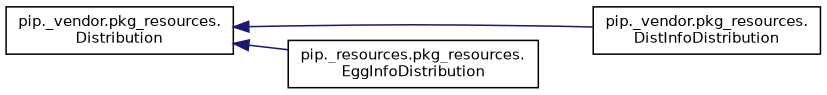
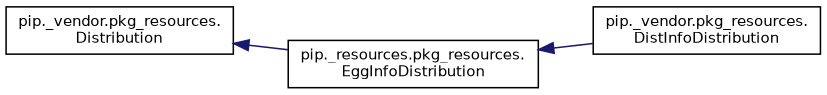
(421, 25) -> (573, 46)
